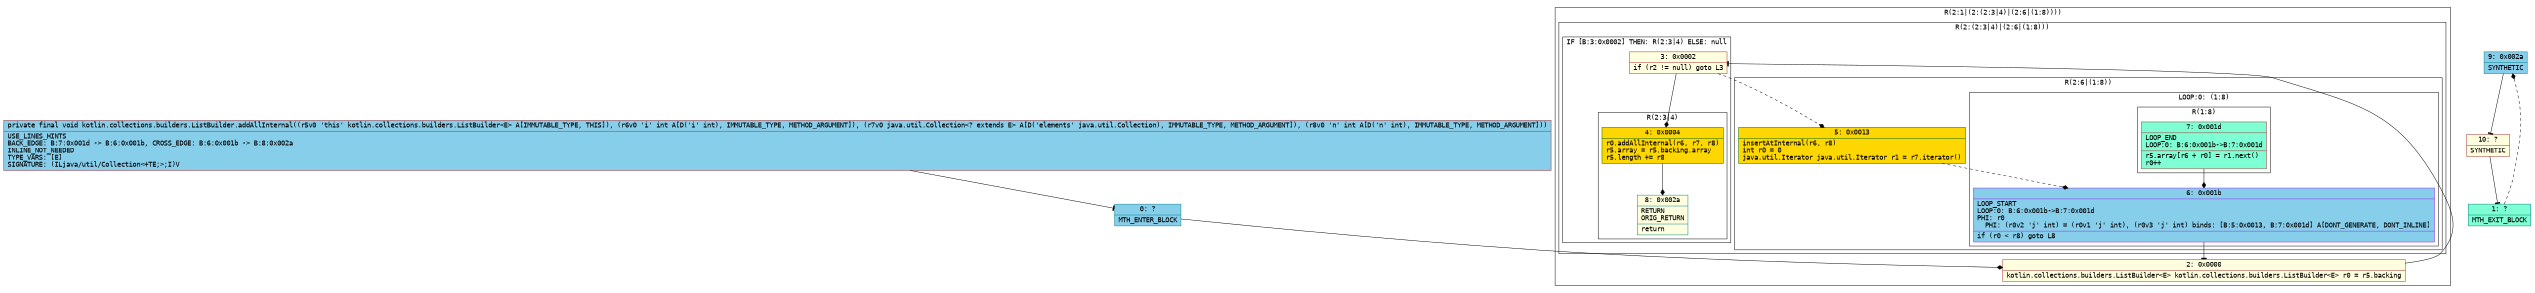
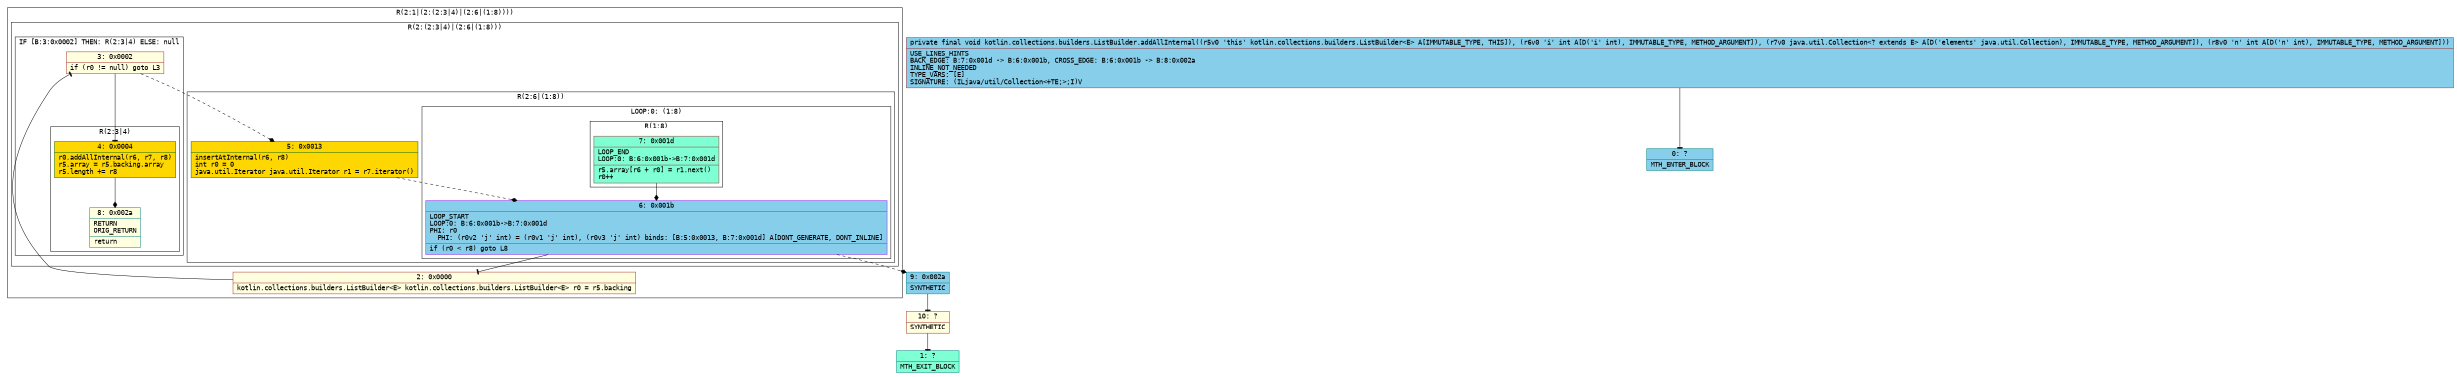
(1678, 68) -> (115, 68)
(1672, 98) -> (115, 106)
(2519, 142) -> (869, 262)
(1548, 251) -> none
